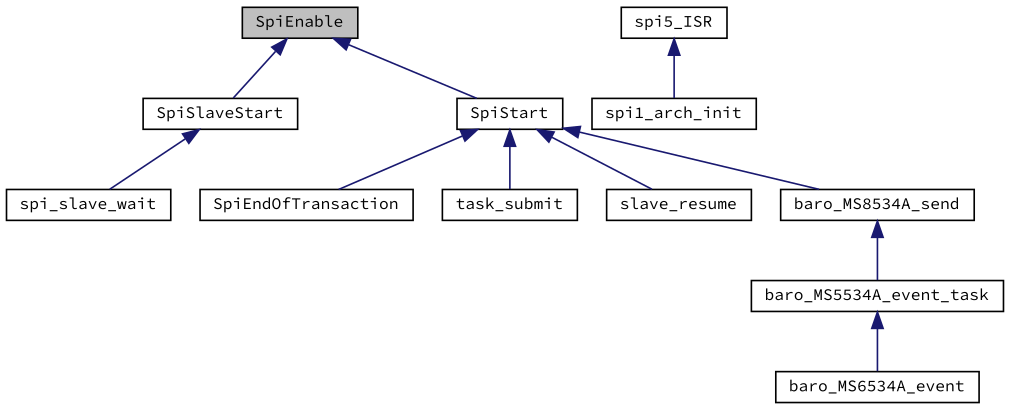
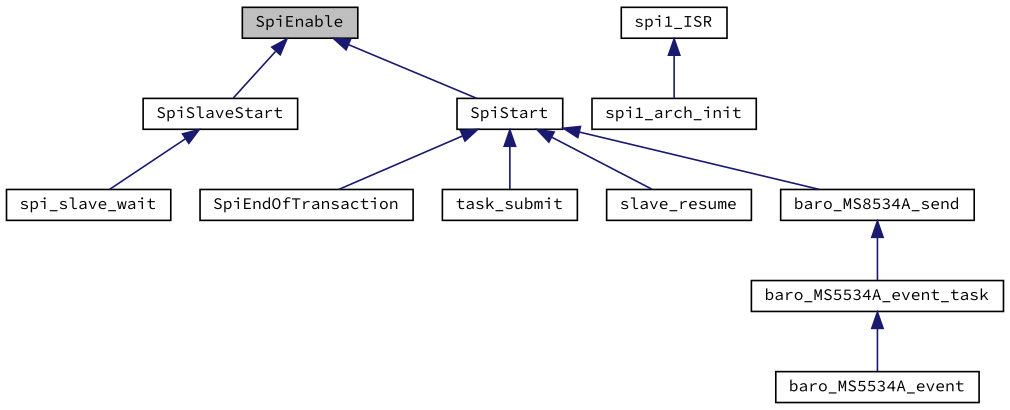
(674, 23) -> (674, 23)
(877, 387) -> (877, 387)
